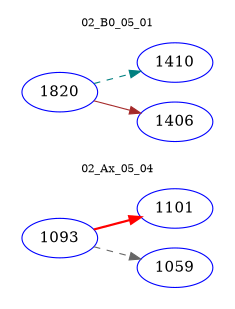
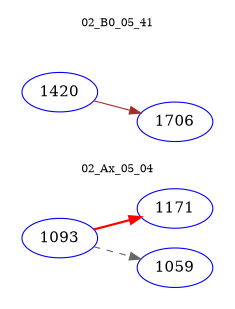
(117, 24) -> (117, 24)
(175, 63) -> none
(60, 92) -> (60, 92)
(175, 122) -> (175, 122)
(175, 208) -> (175, 208)
